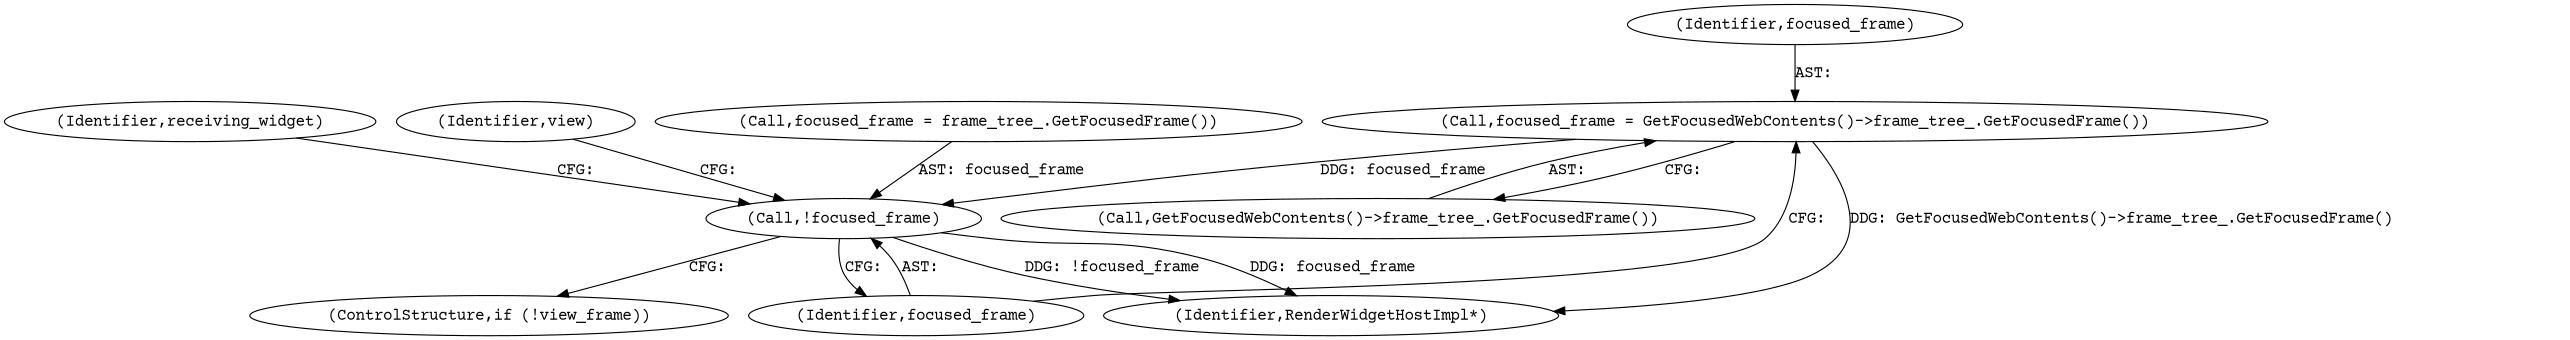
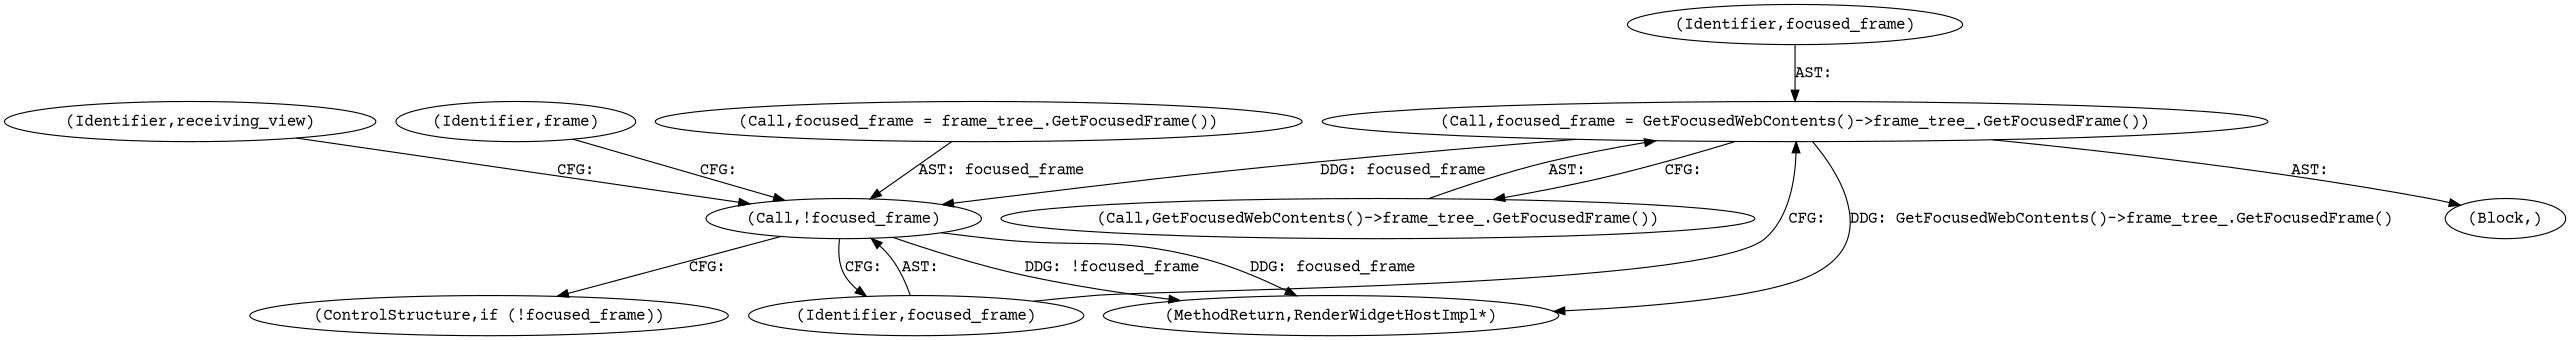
(190, 122) -> (190, 122)
(516, 122) -> (516, 122)
none -> (2505, 219)
(489, 316) -> (489, 316)
(1331, 316) -> (1331, 316)
